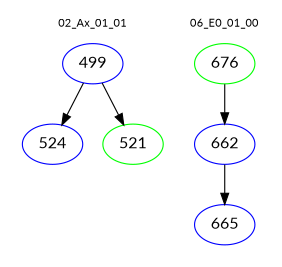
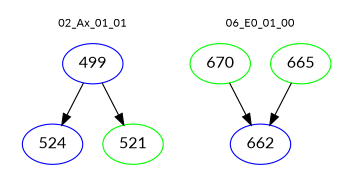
(225, 64) -> (220, 64)
(225, 179) -> (283, 99)
(225, 225) -> (301, 64)
